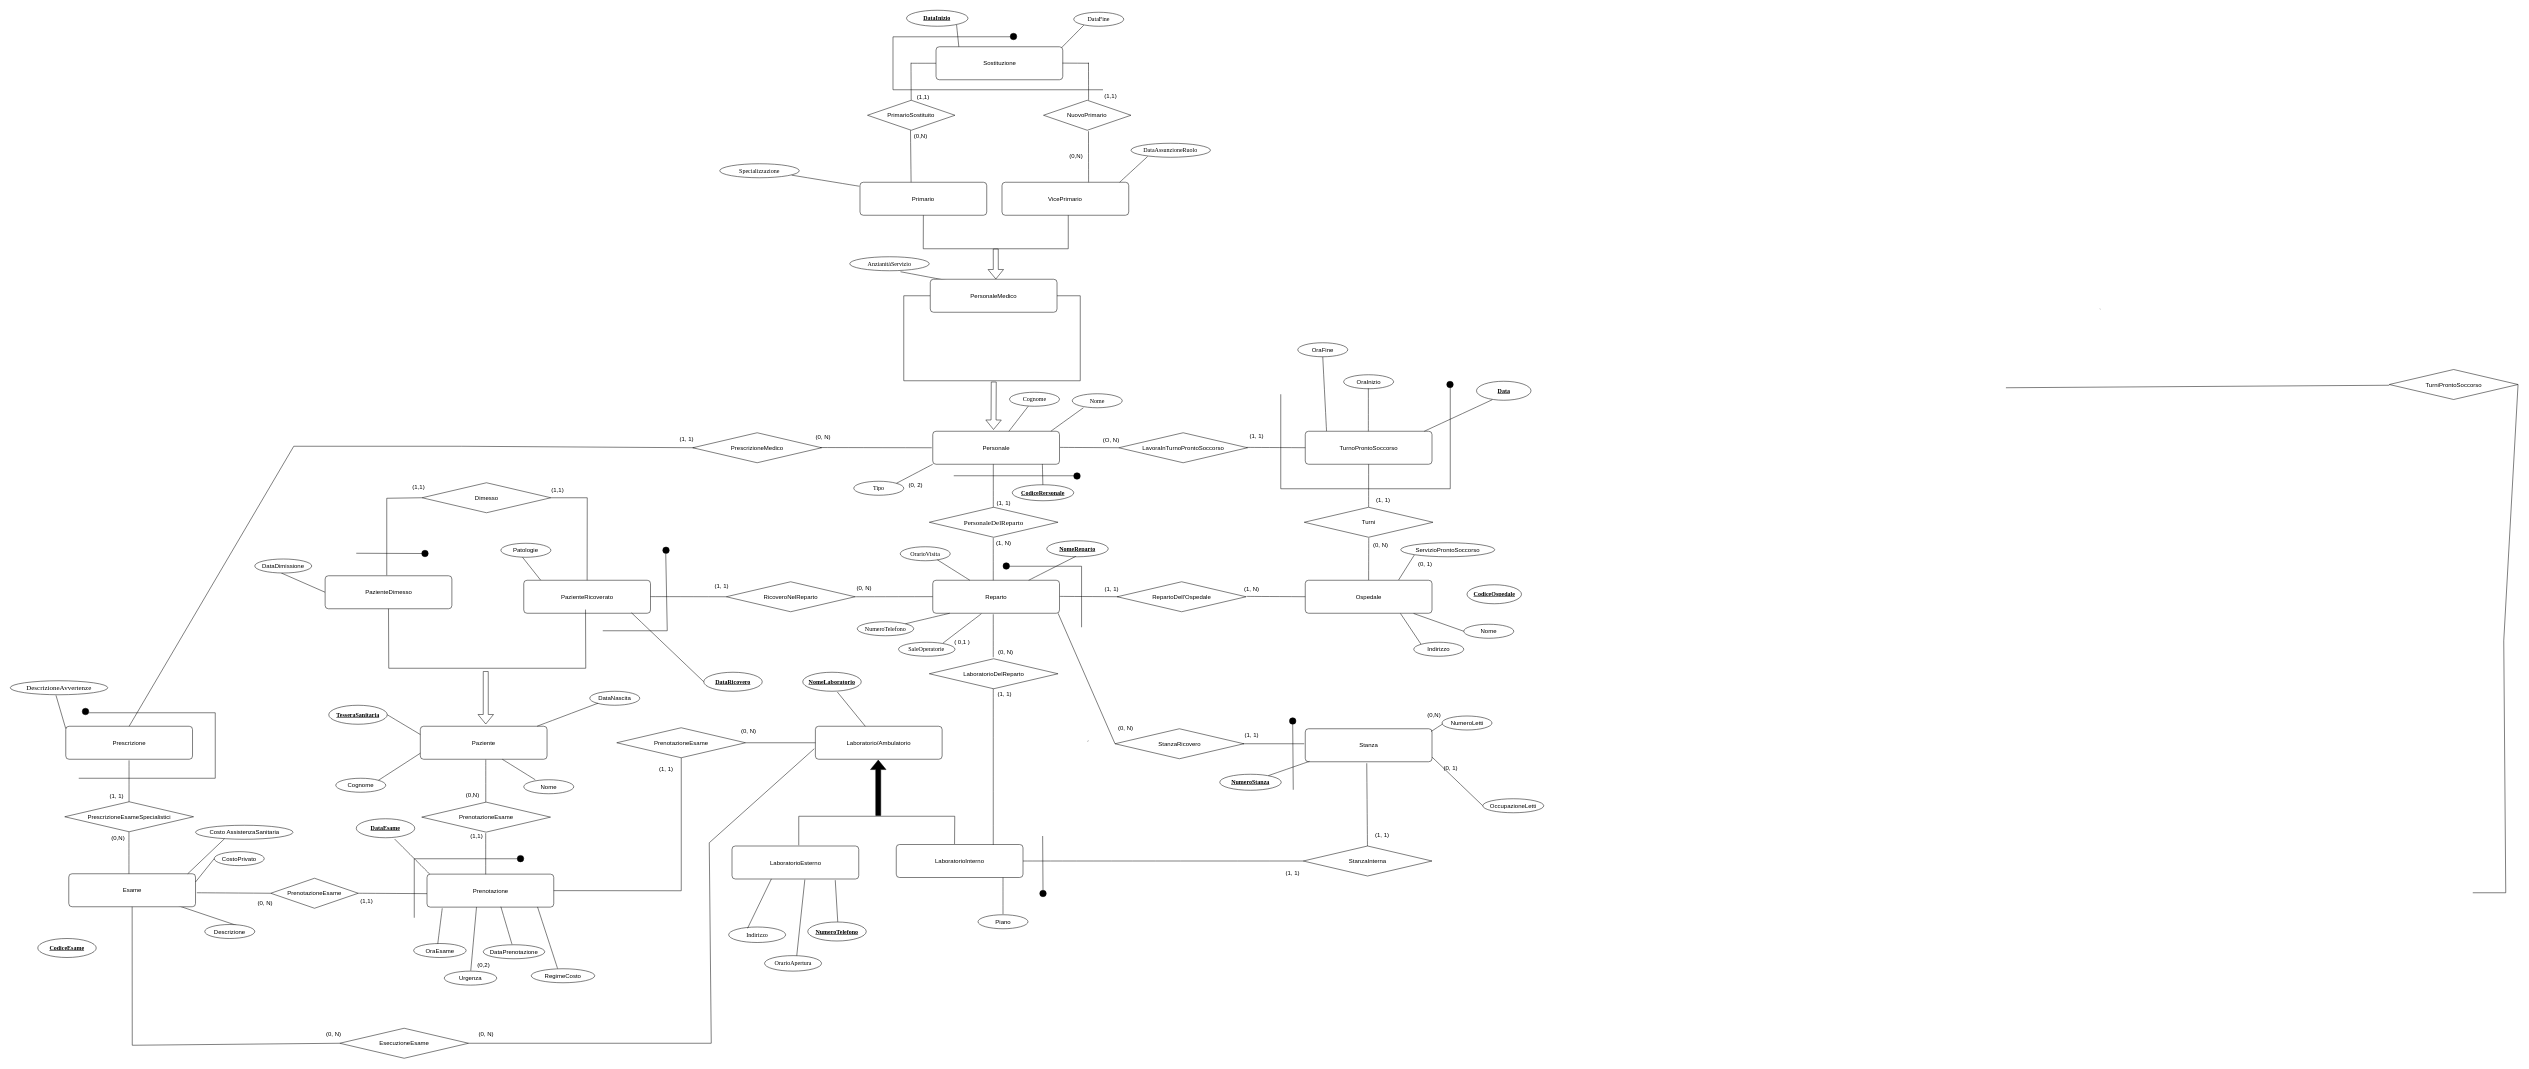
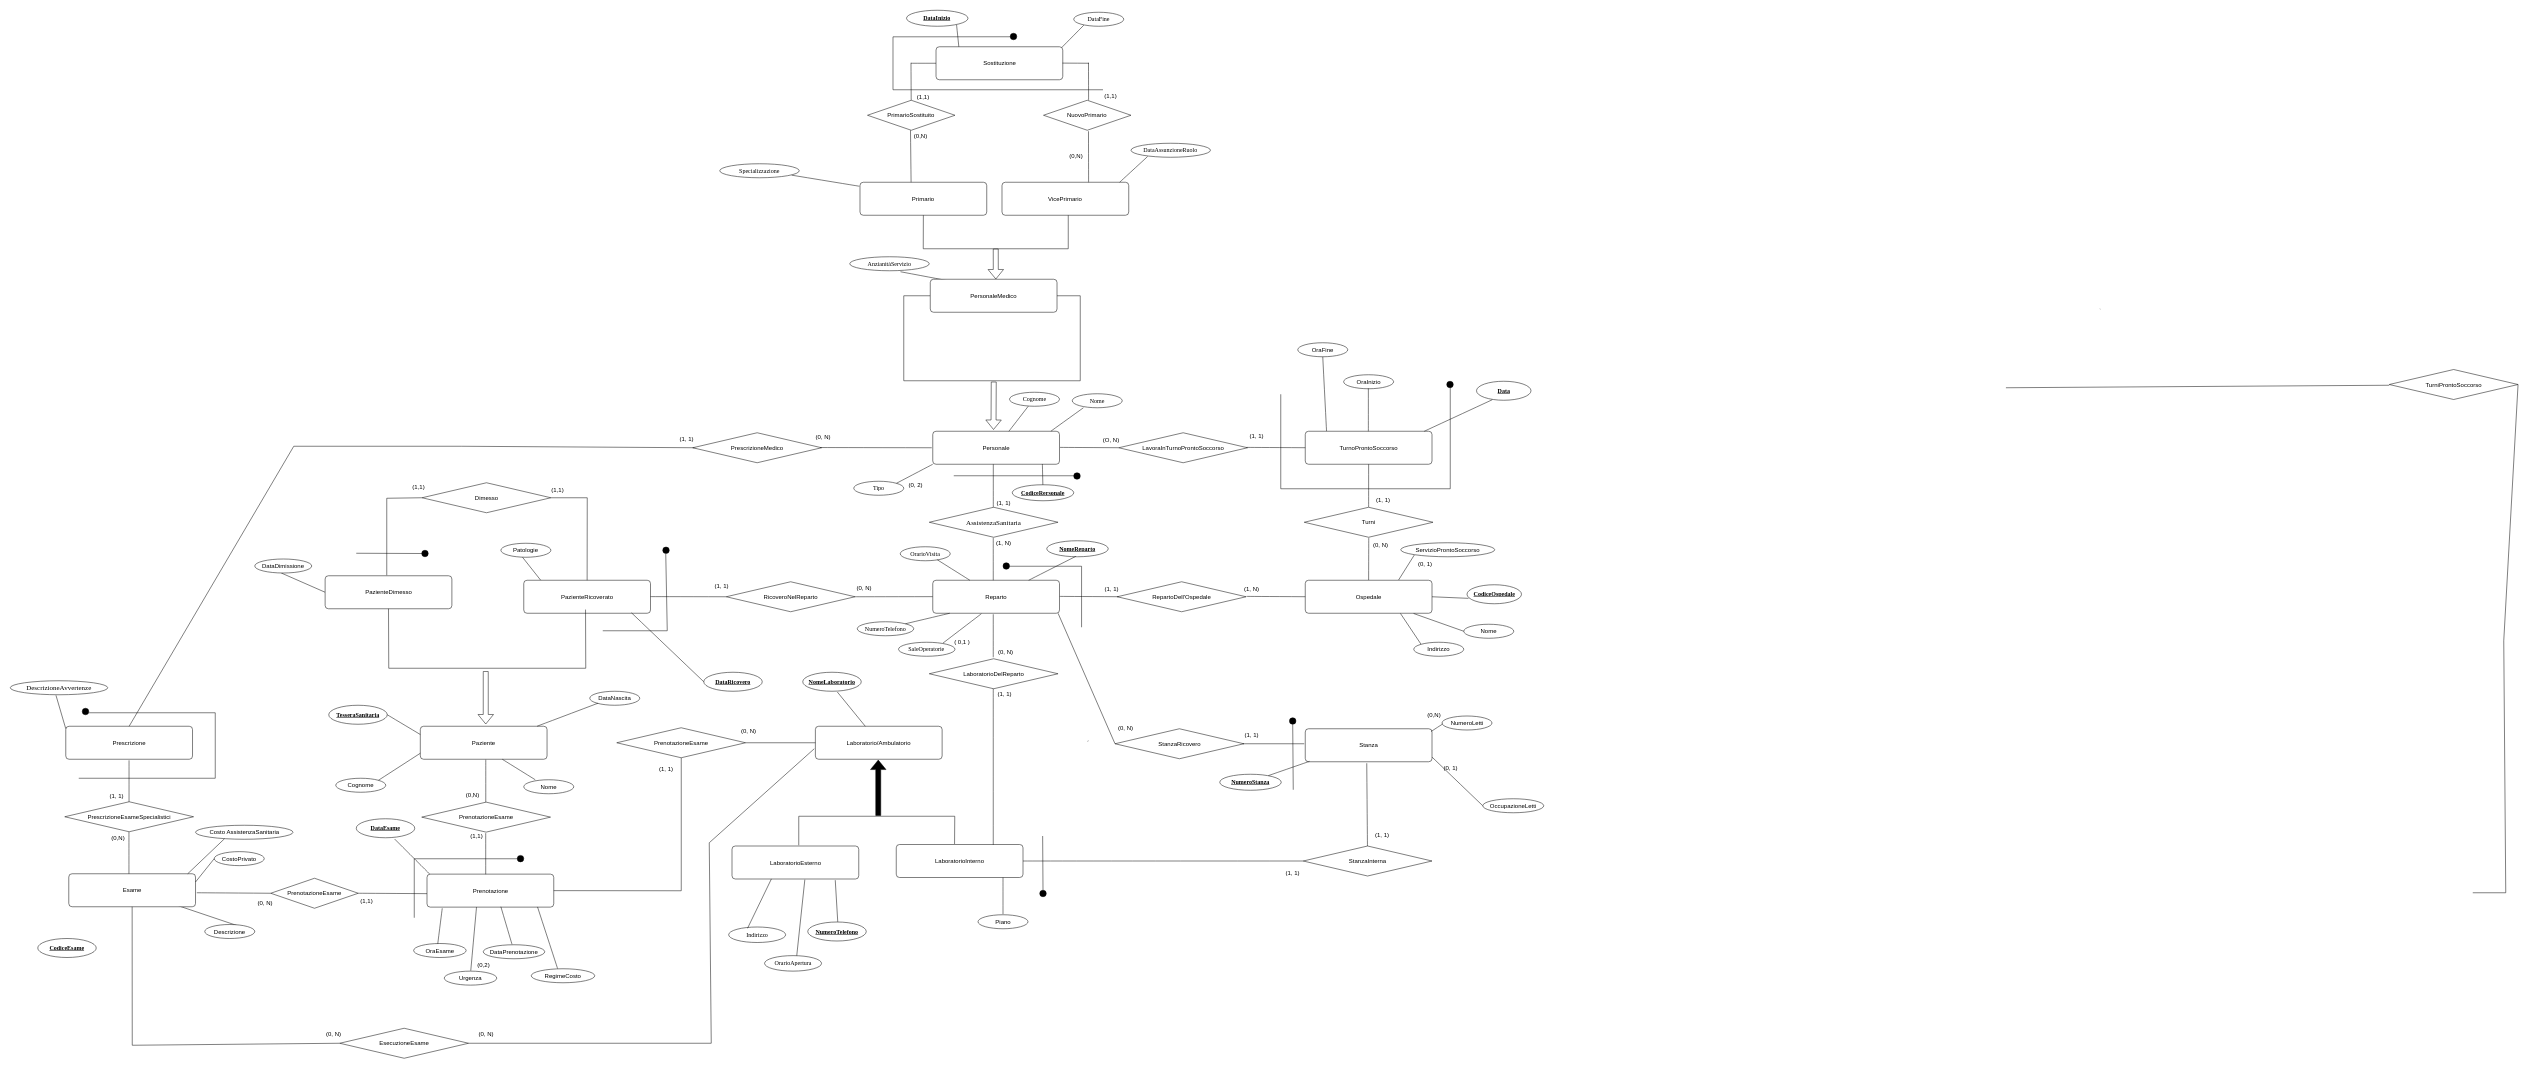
(994, 522) -> (994, 522)
none -> (1450, 598)
